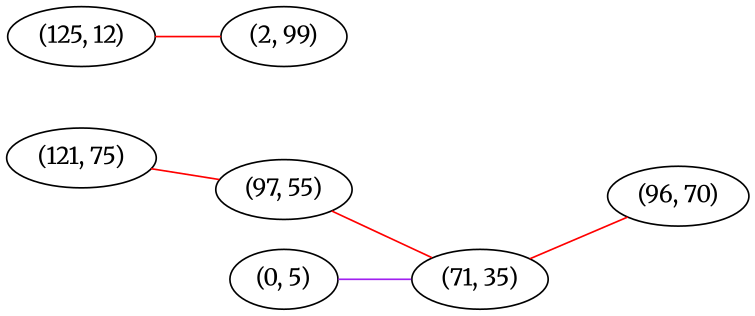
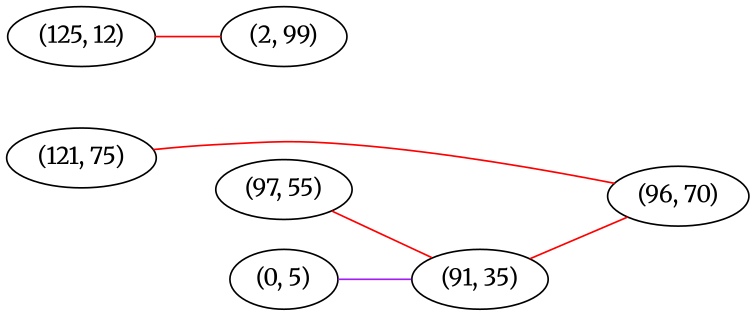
(185, 174) -> (385, 148)
(480, 279) -> (480, 279)
